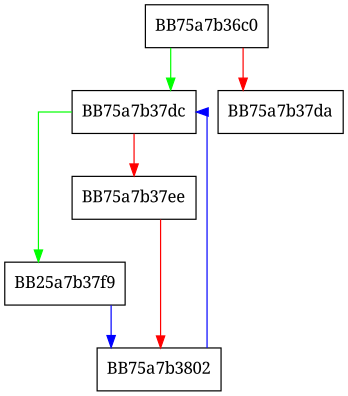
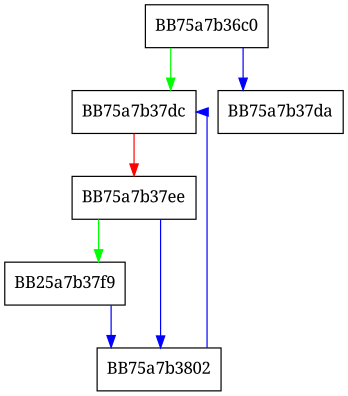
(243, 63) -> (243, 63)
(38, 164) -> (99, 235)
(161, 278) -> (161, 278)
